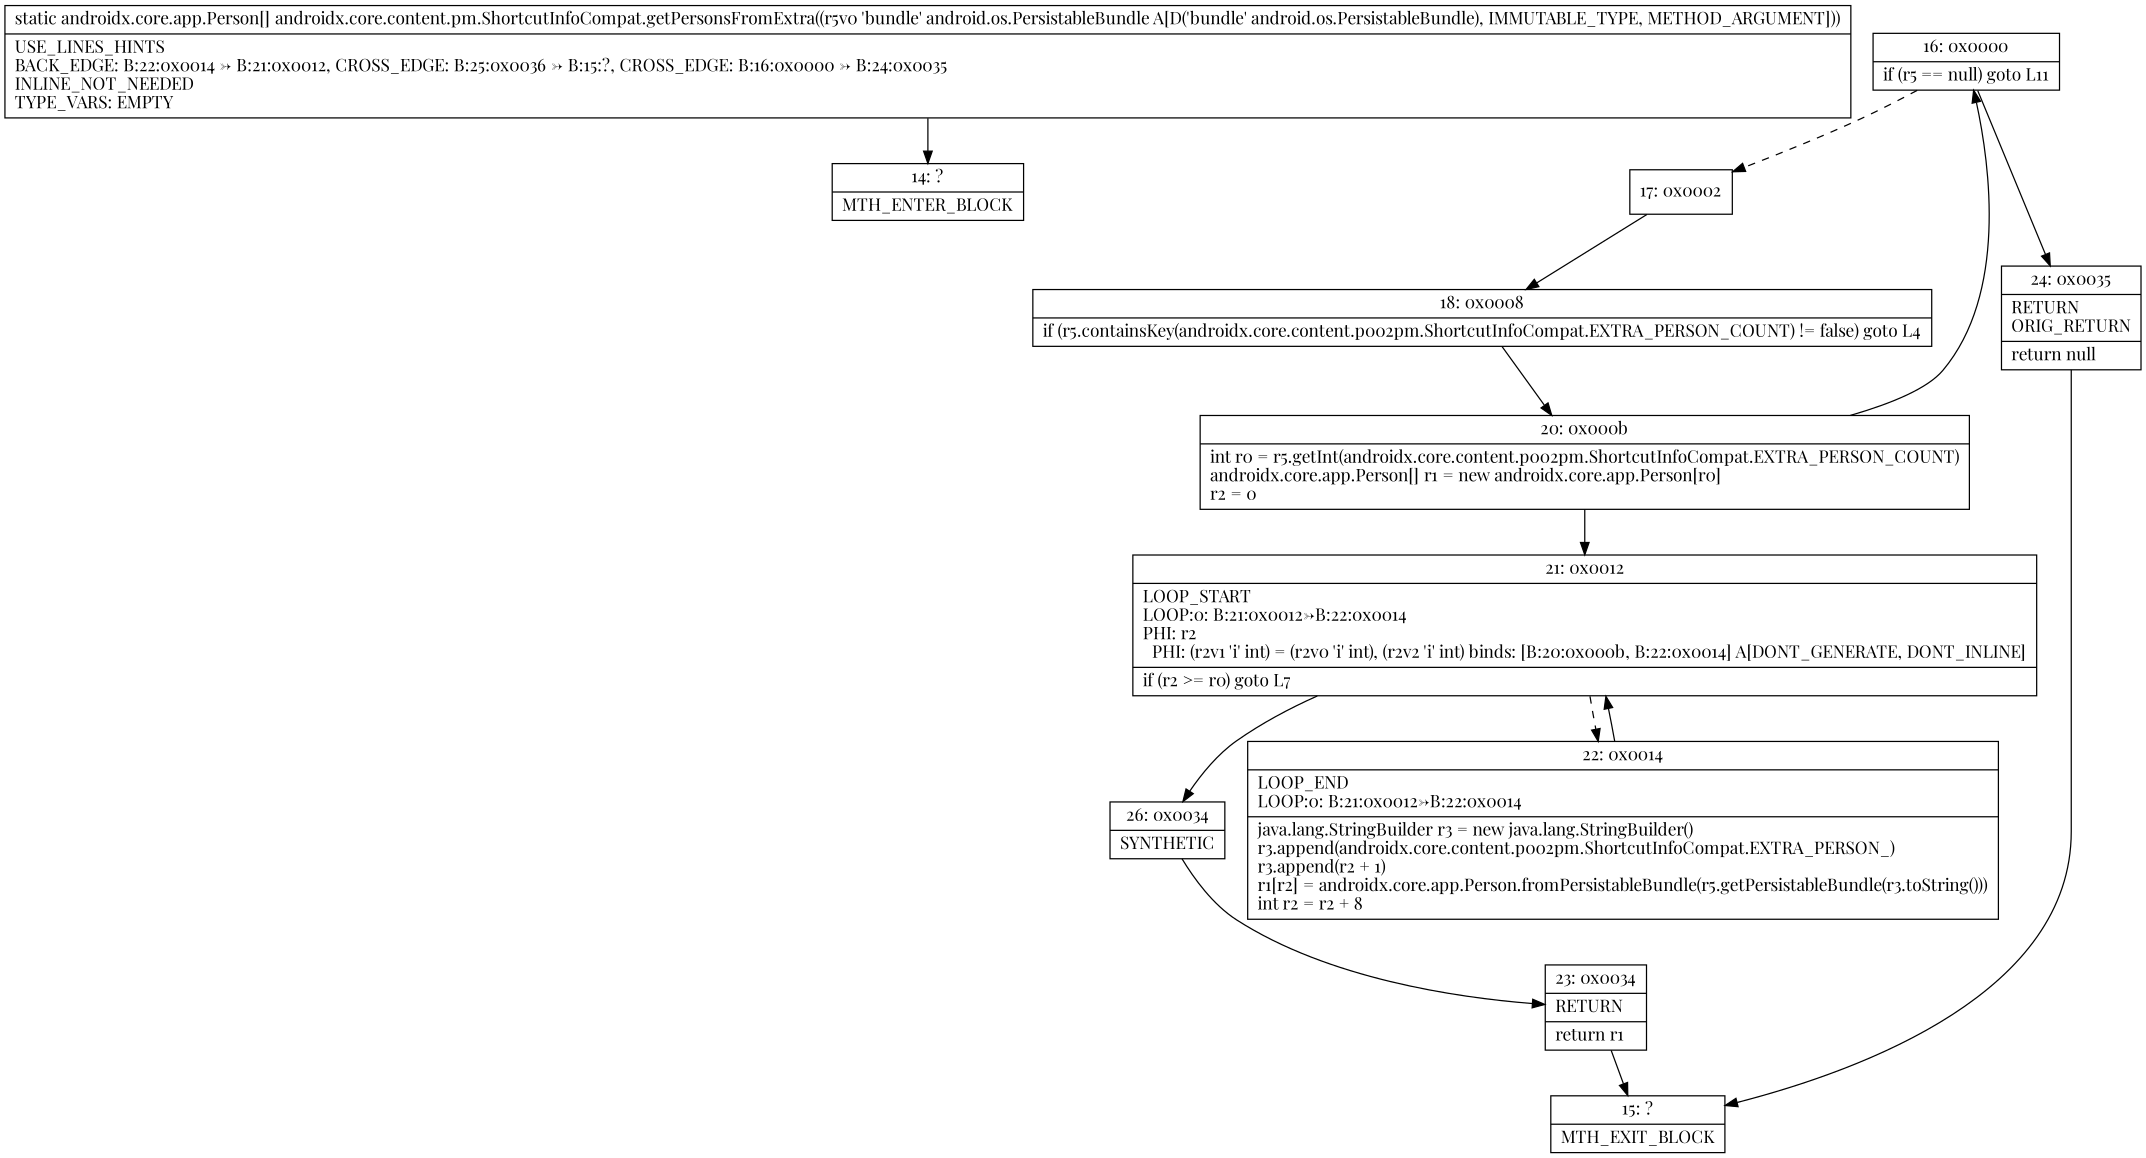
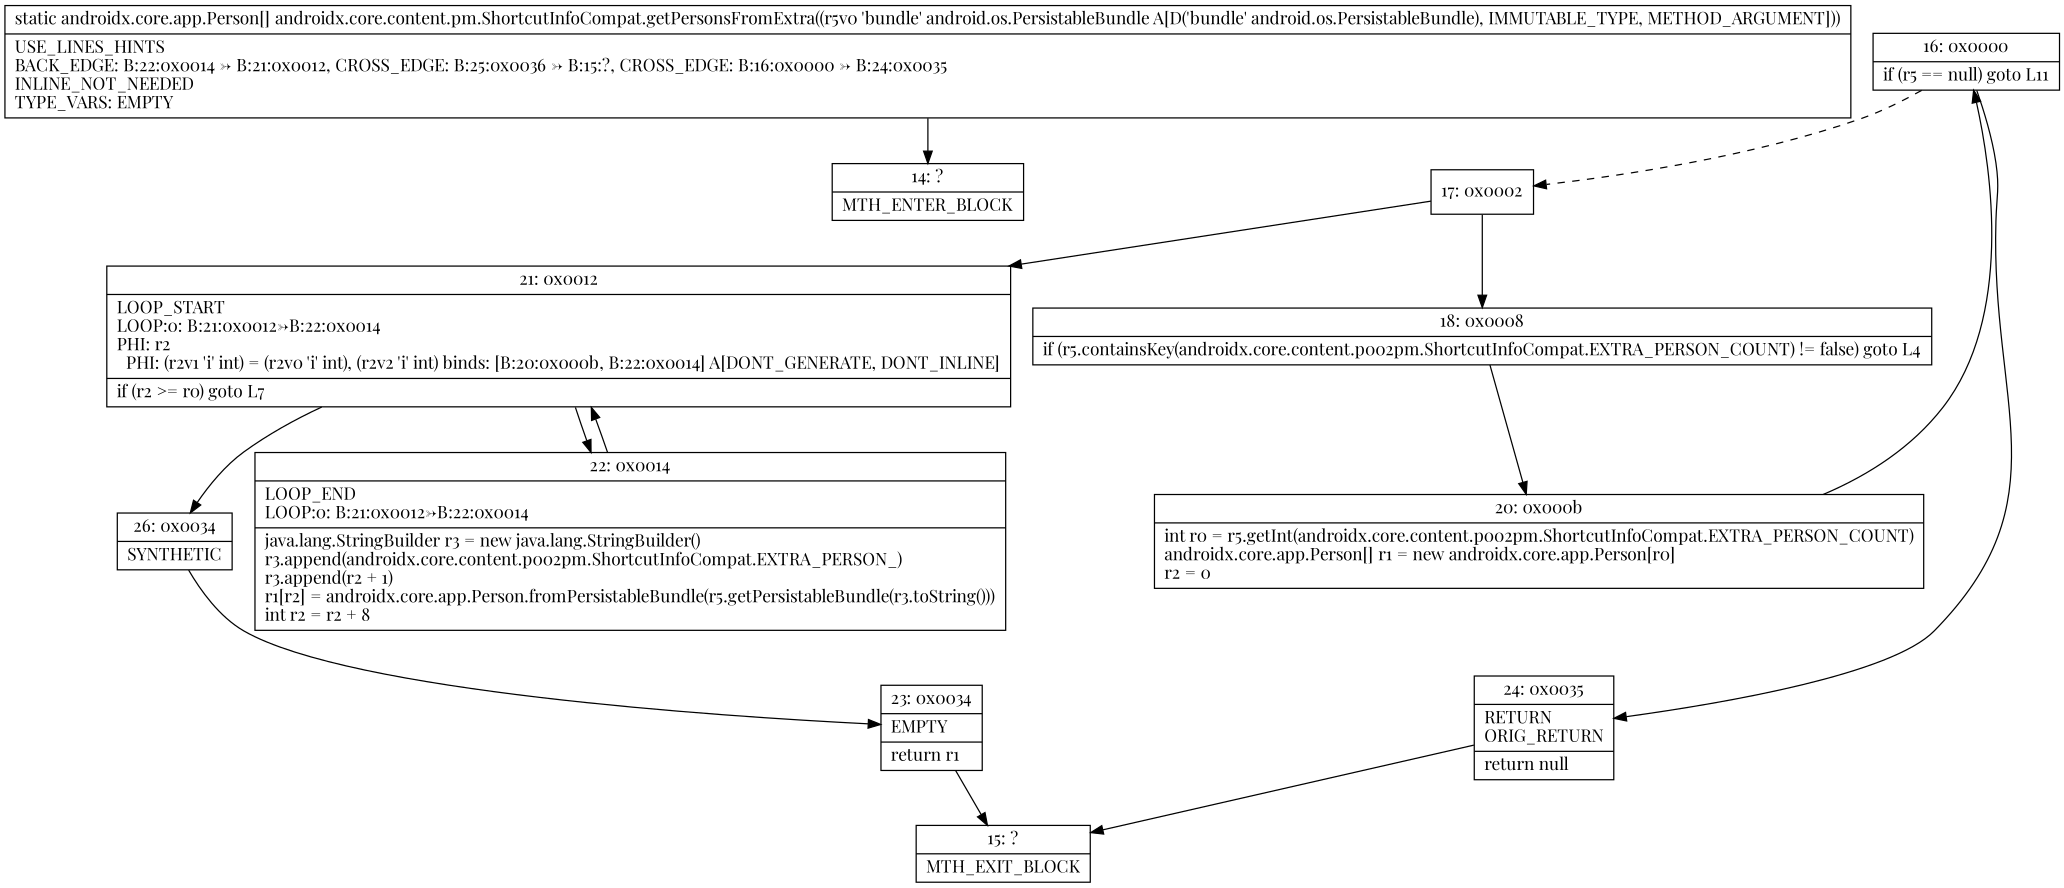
(1585, 526) -> (1226, 233)
(1593, 713) -> (581, 424)
(1589, 1007) -> (919, 727)
